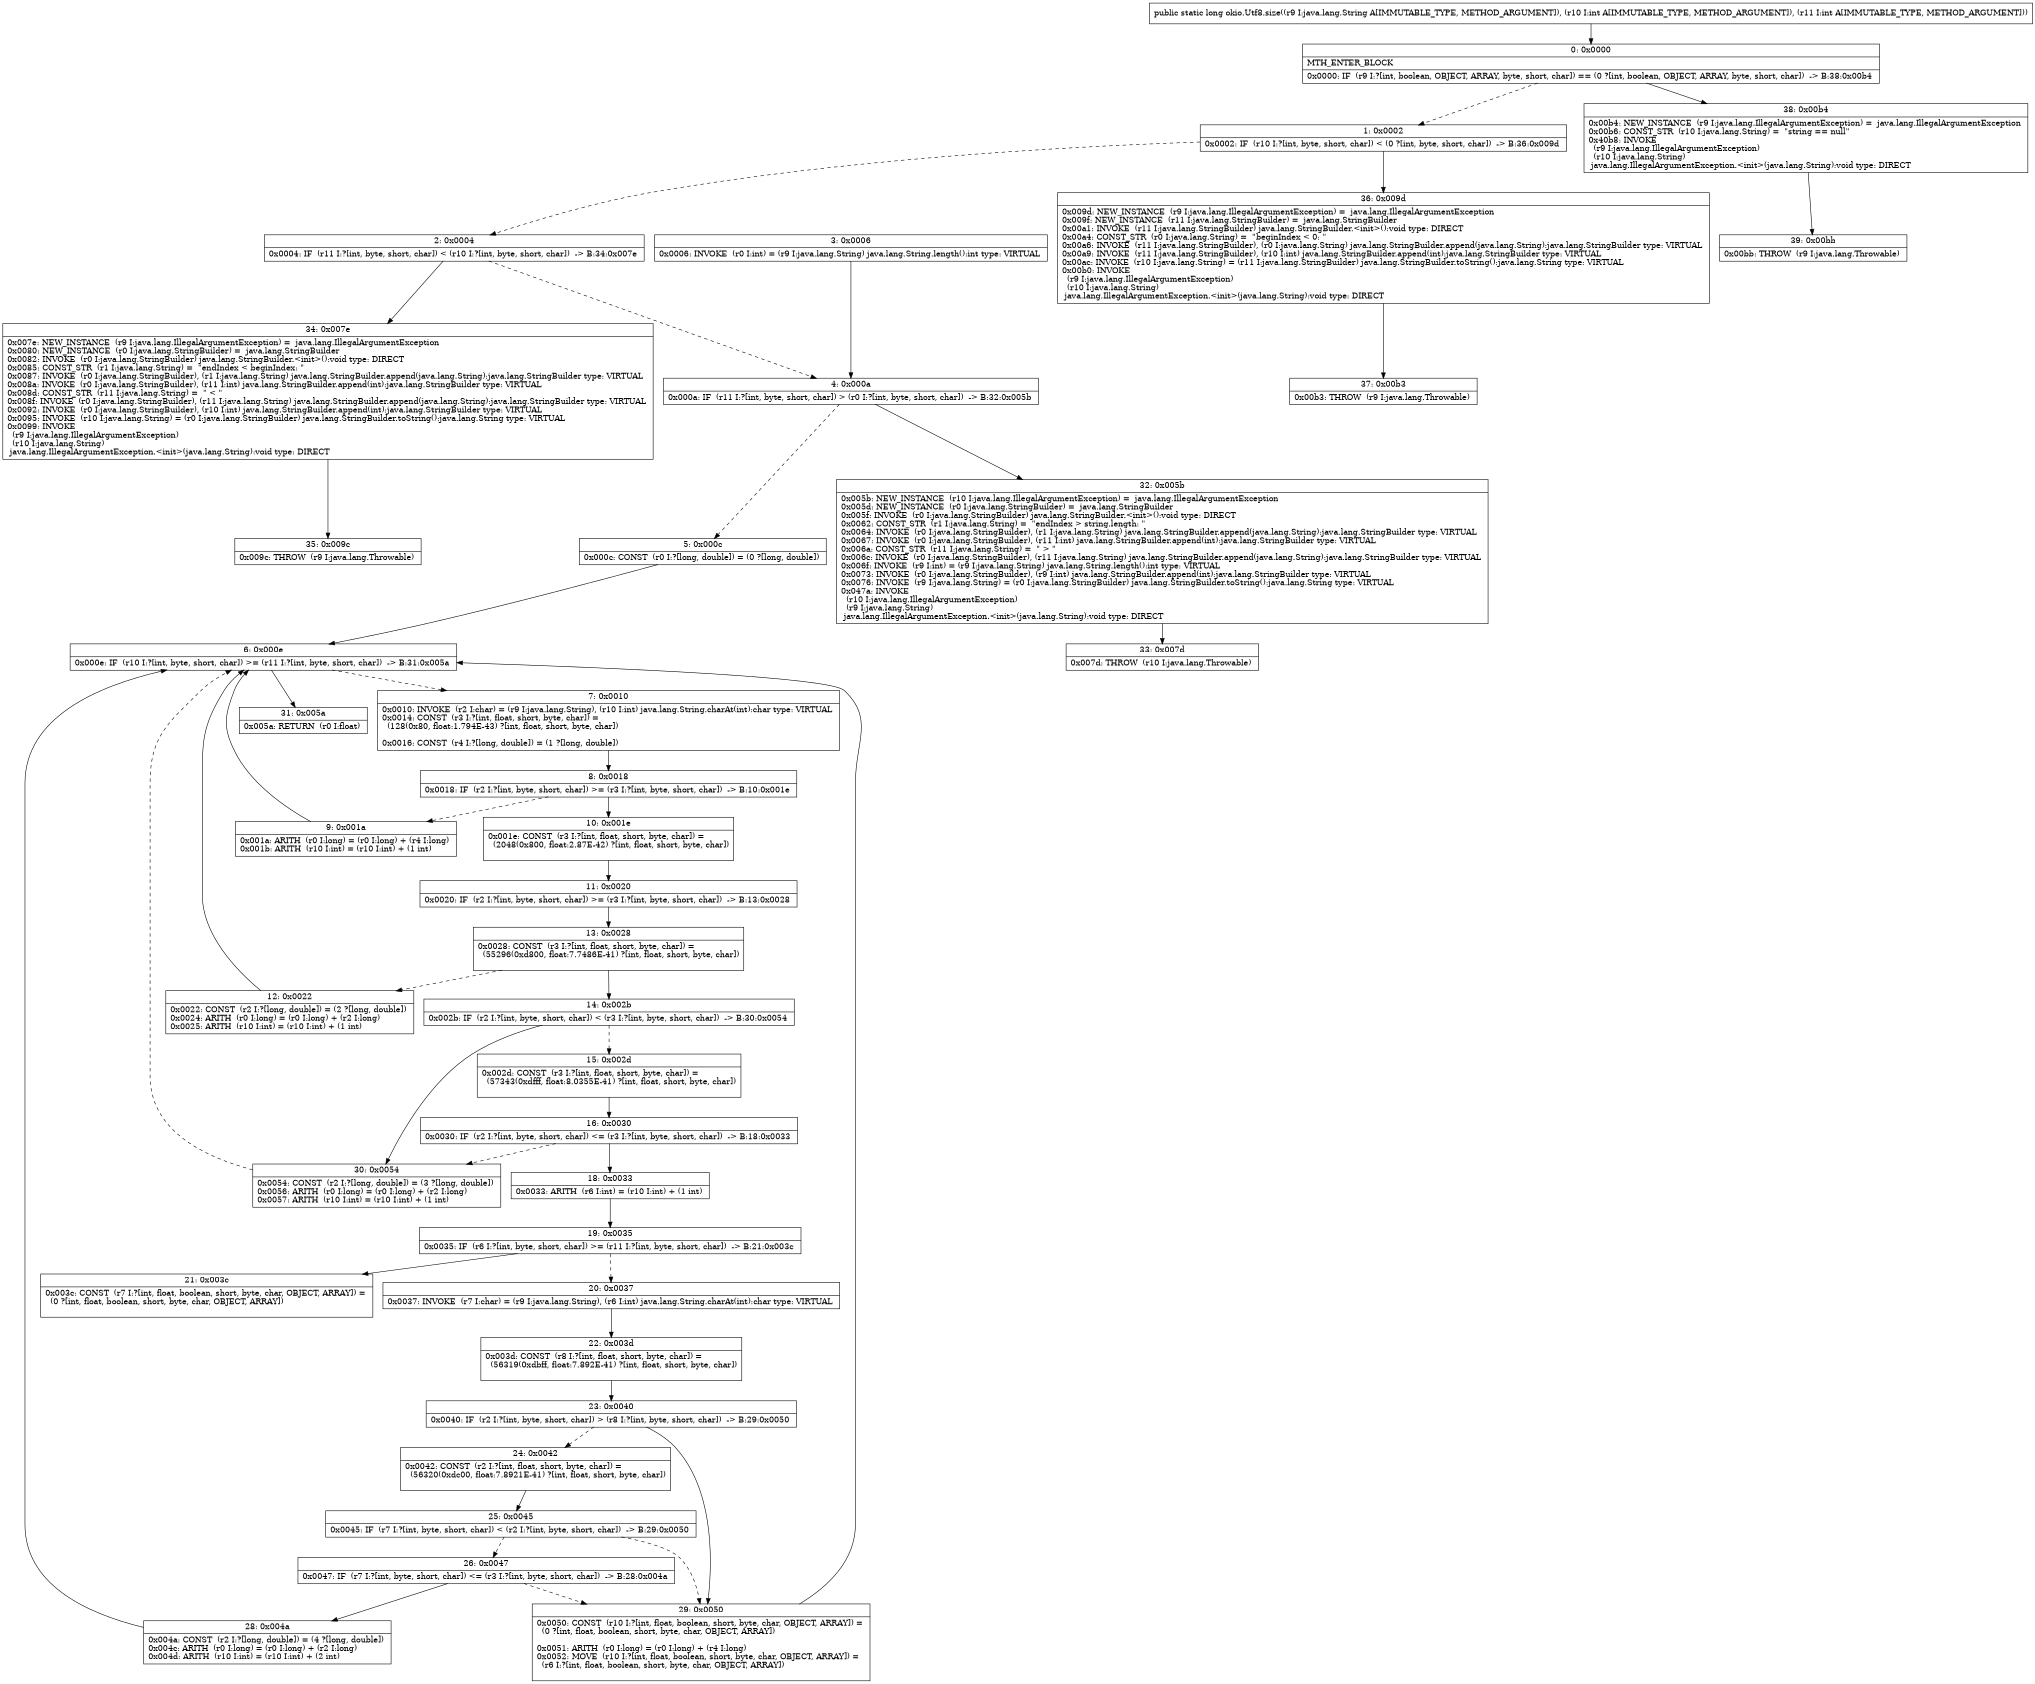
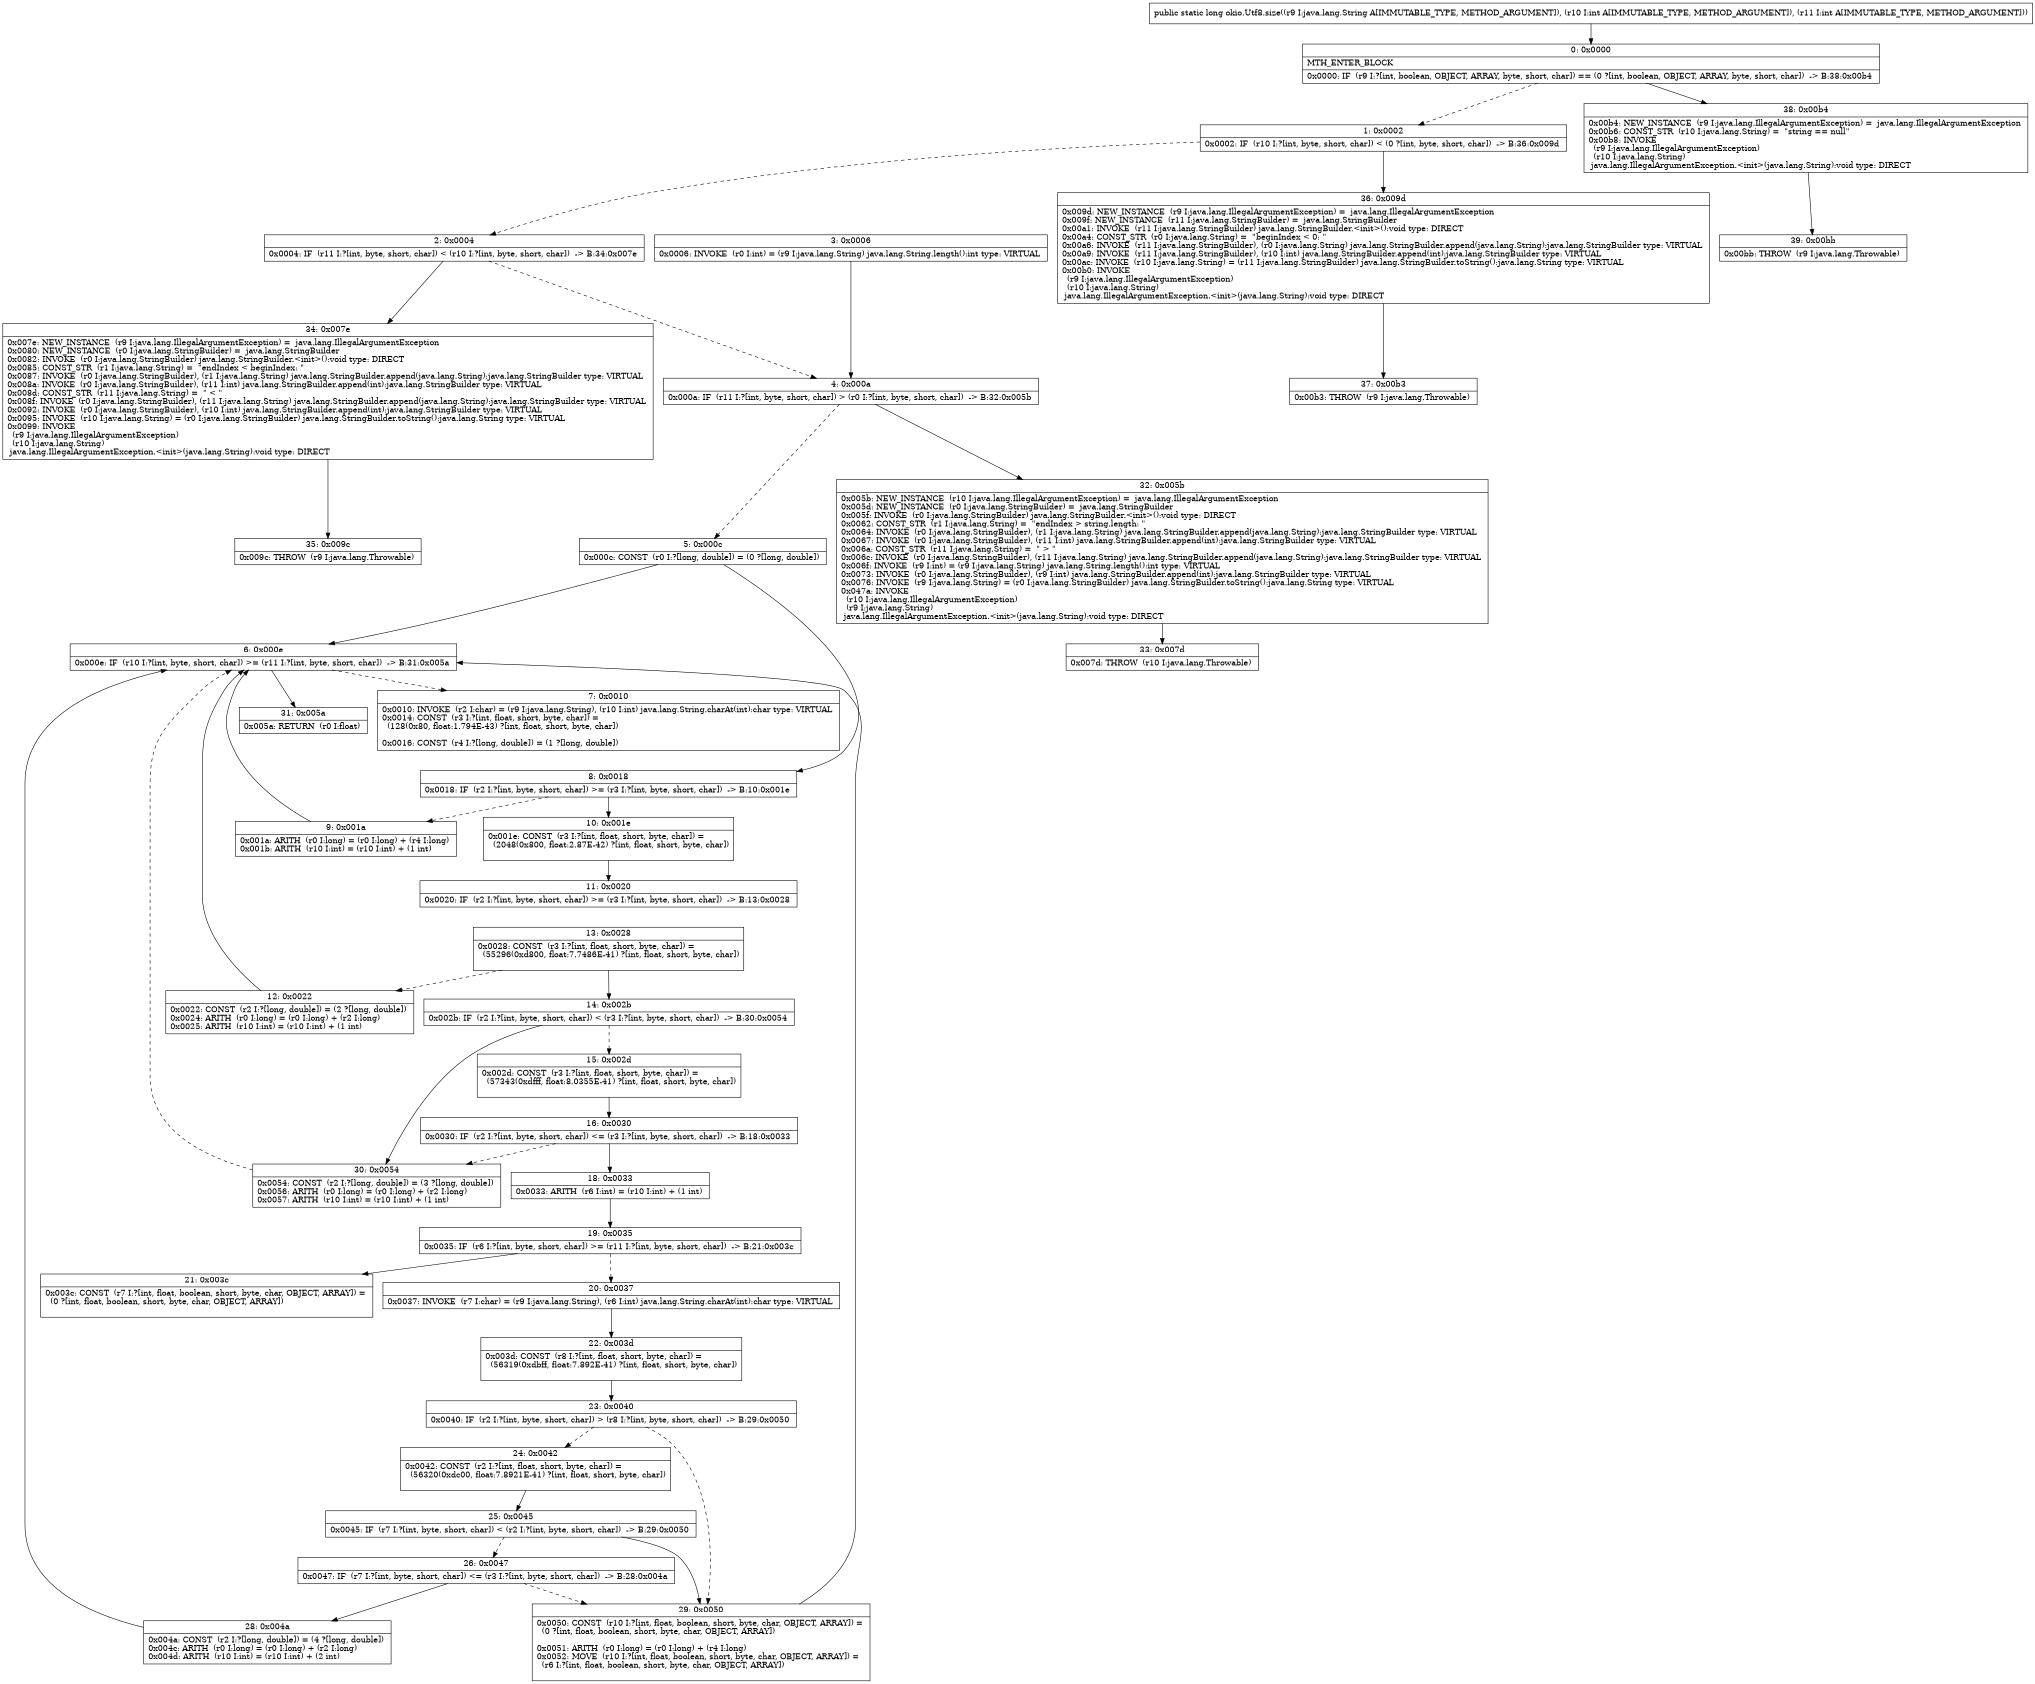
(1625, 140) -> (1625, 140)
(609, 758) -> (836, 659)
(609, 914) -> none
(703, 1502) -> (703, 1502)
(673, 1553) -> (673, 1553)
